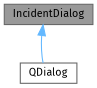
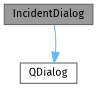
(42, 49) -> (56, 38)
